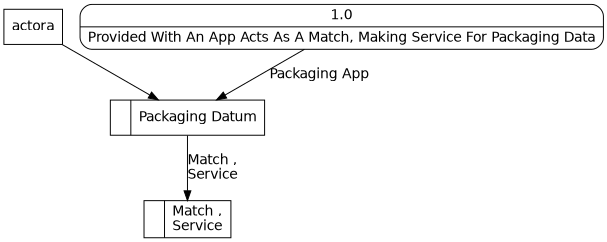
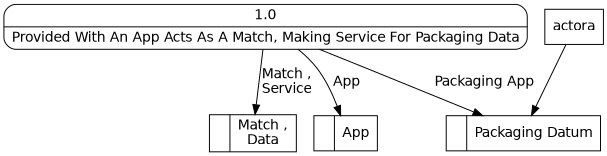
none -> (346, 133)
(187, 163) -> (260, 77)
(198, 226) -> (263, 140)
